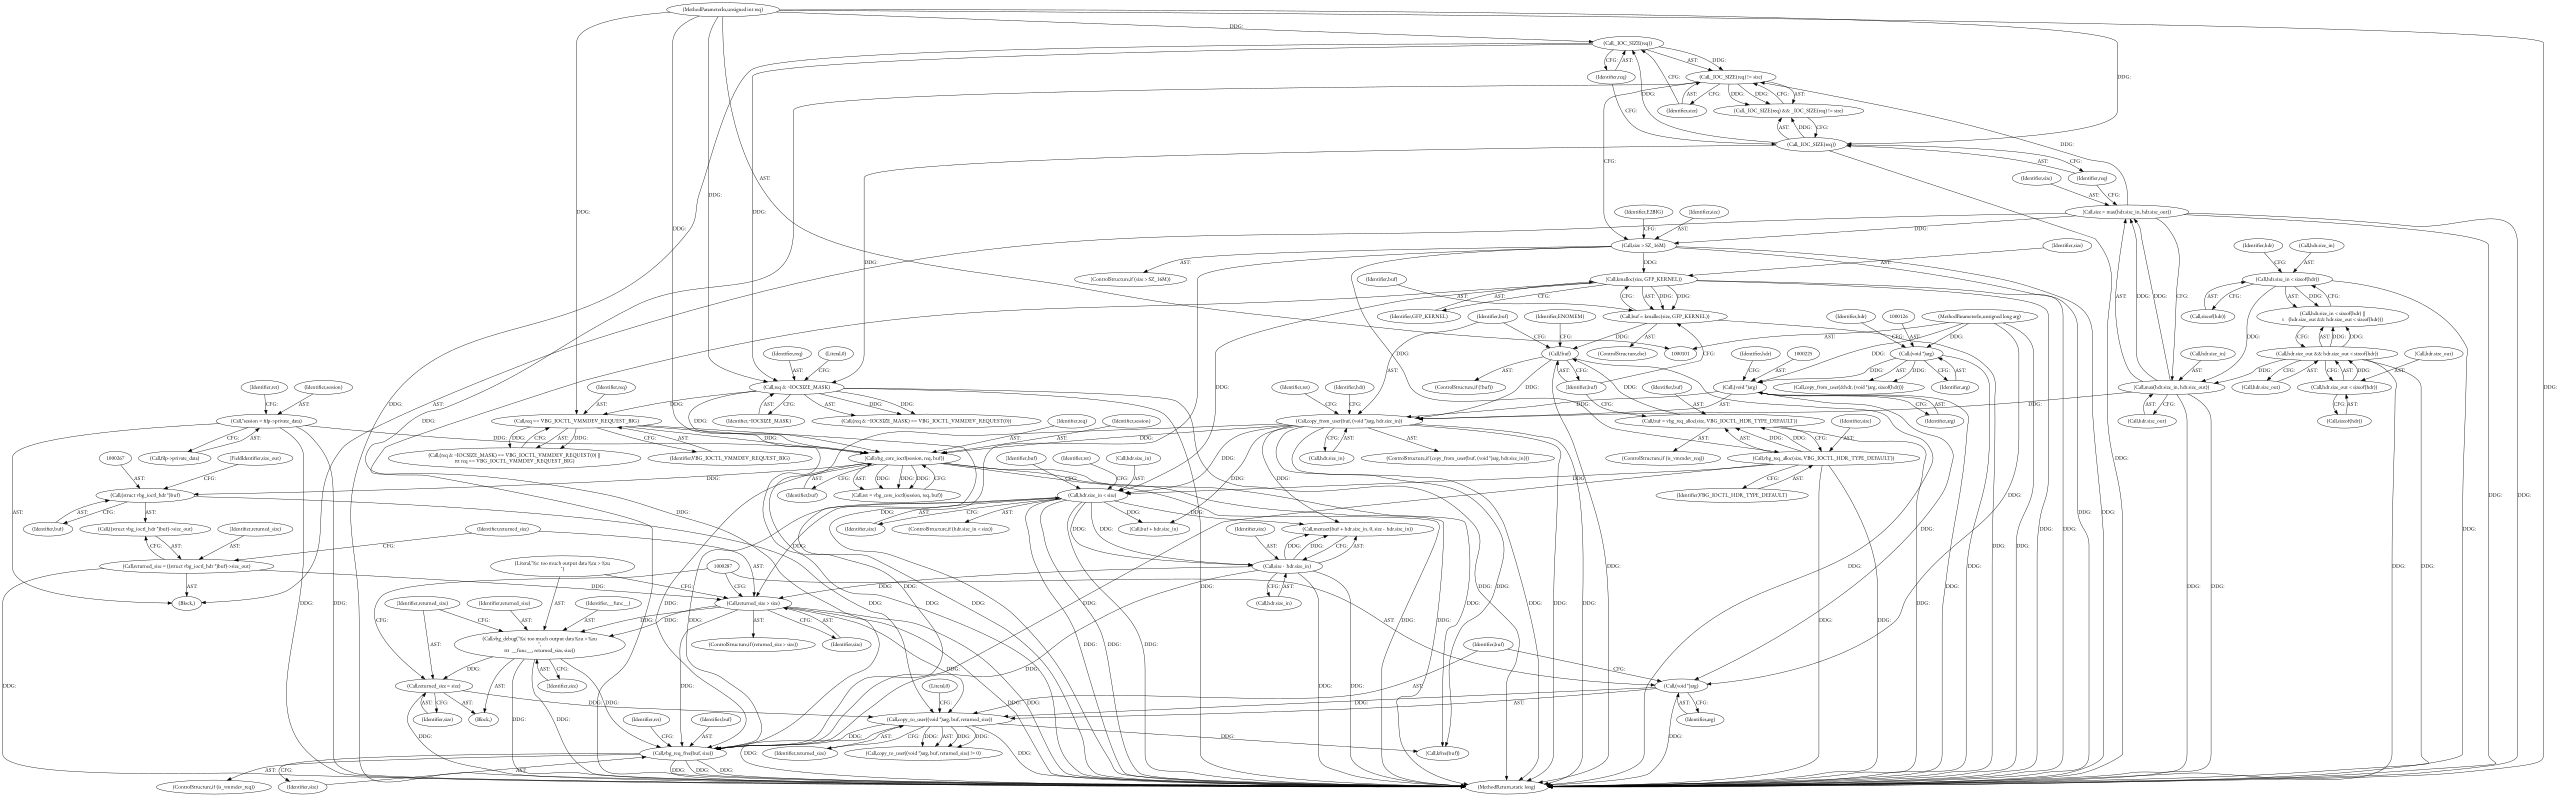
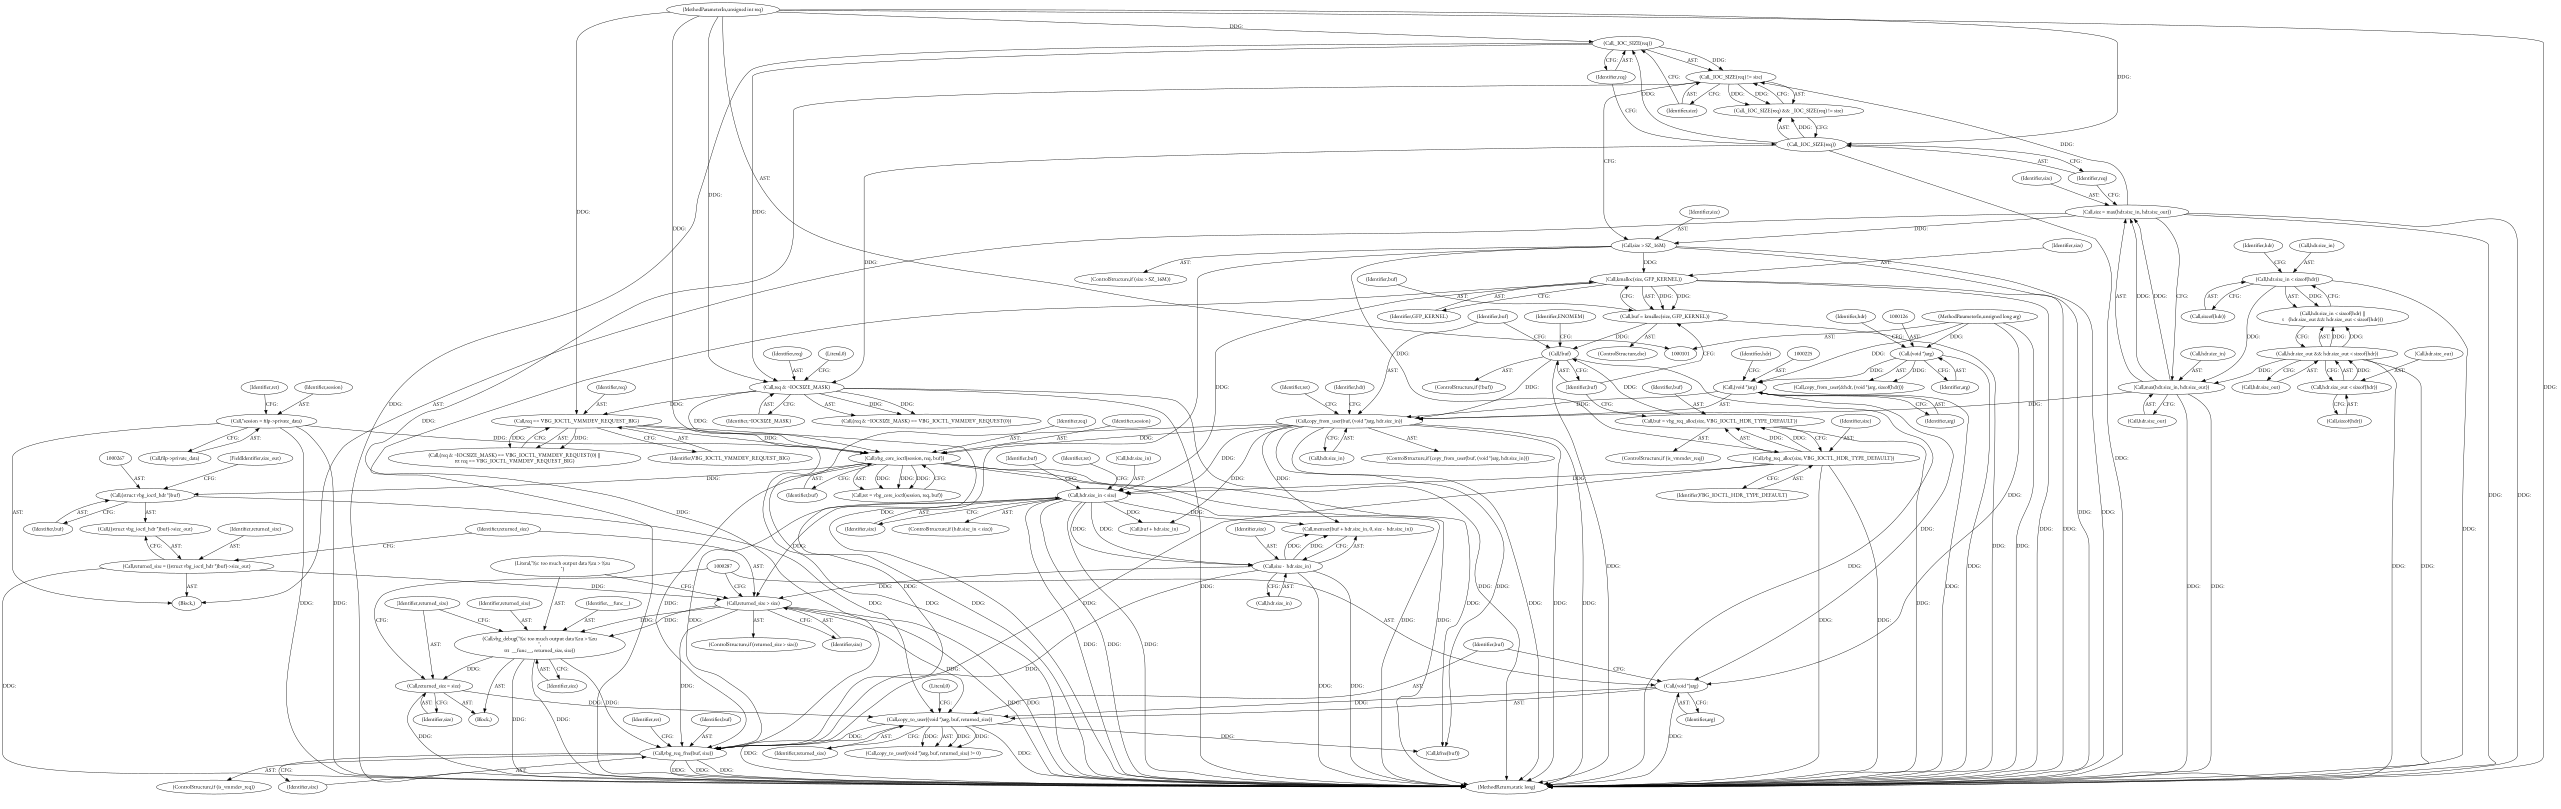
(1644, 212) -> none
